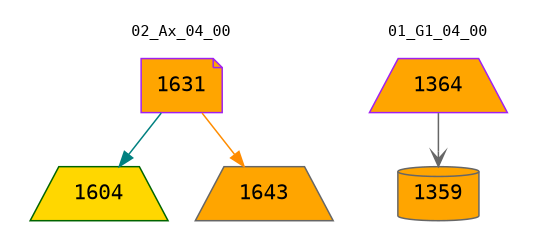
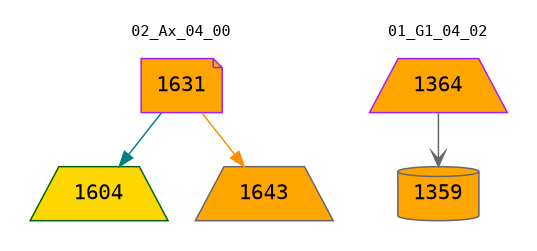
(438, 32) -> (438, 32)
